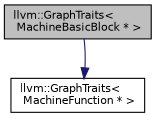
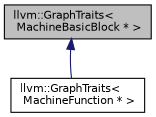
(85, 53) -> (70, 64)
